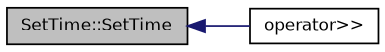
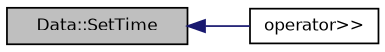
(97, 26) -> (97, 26)
